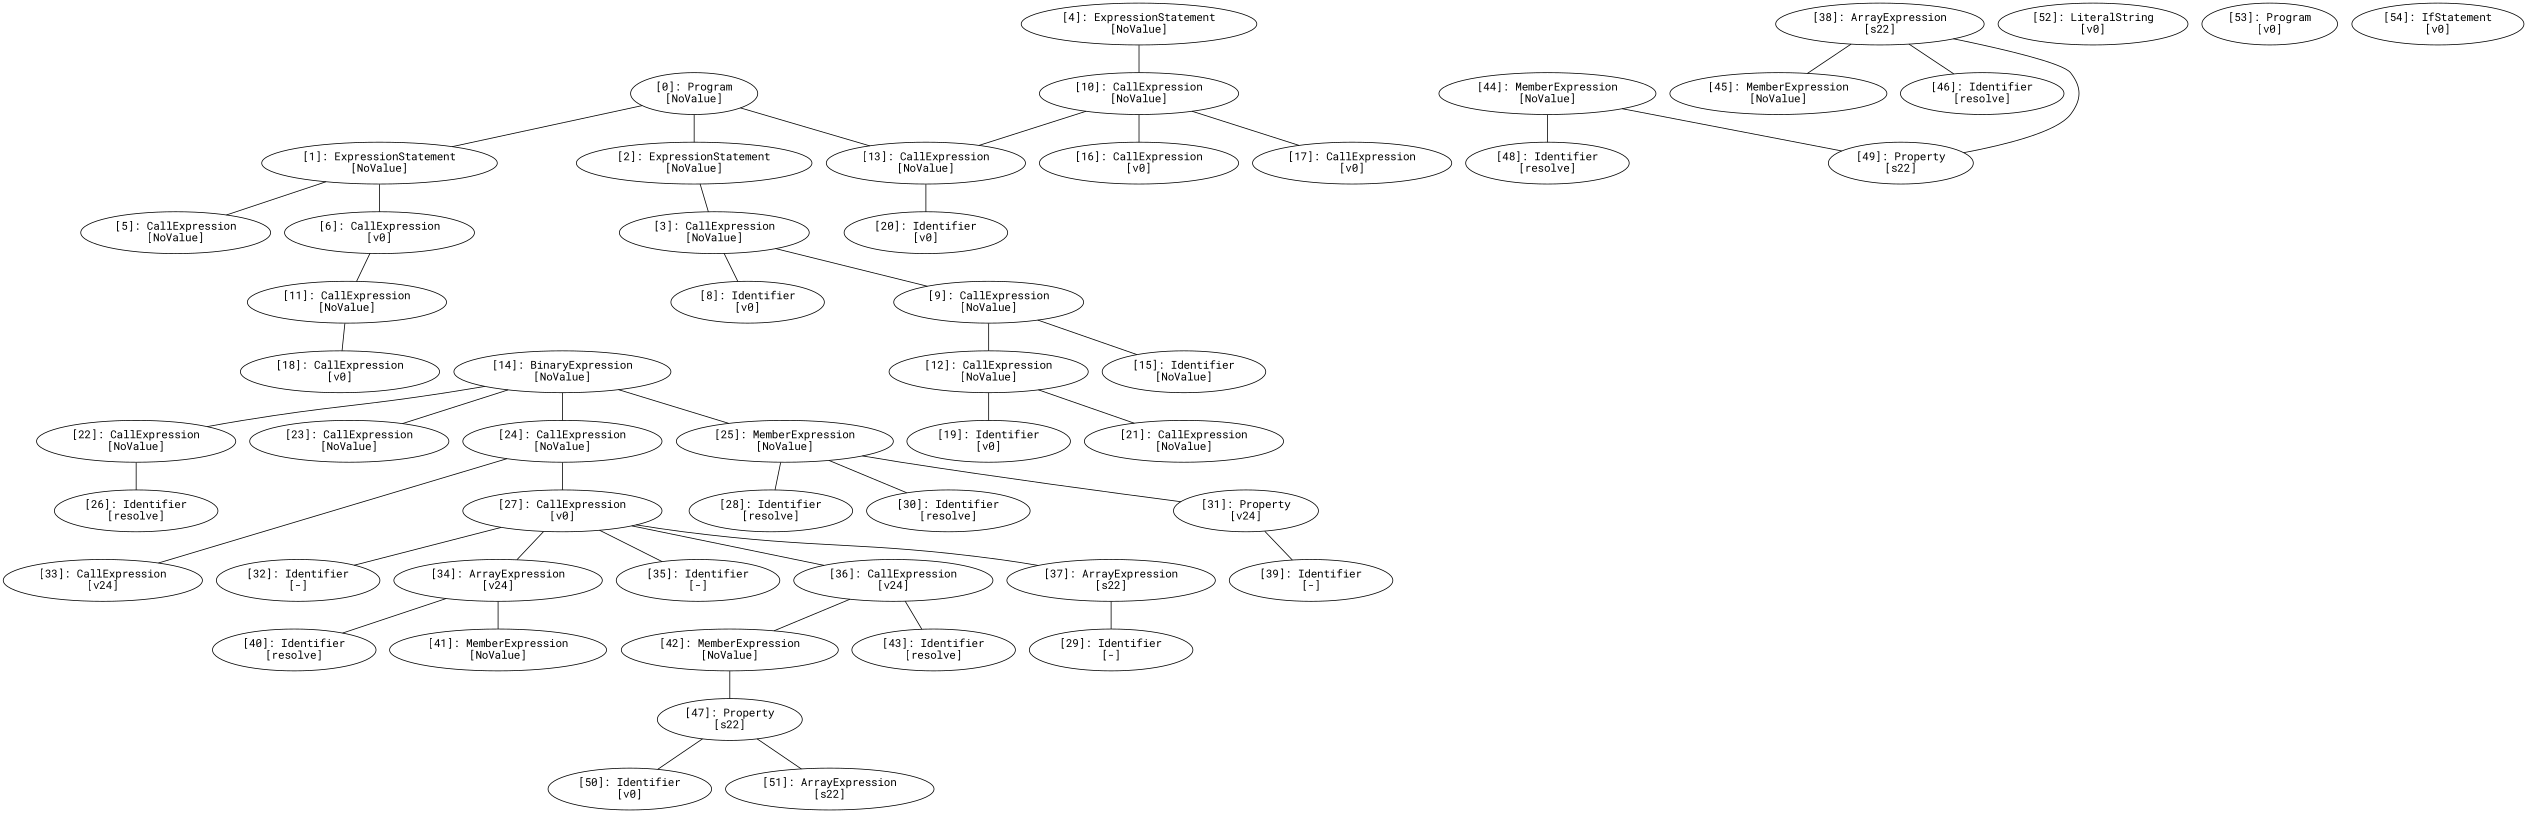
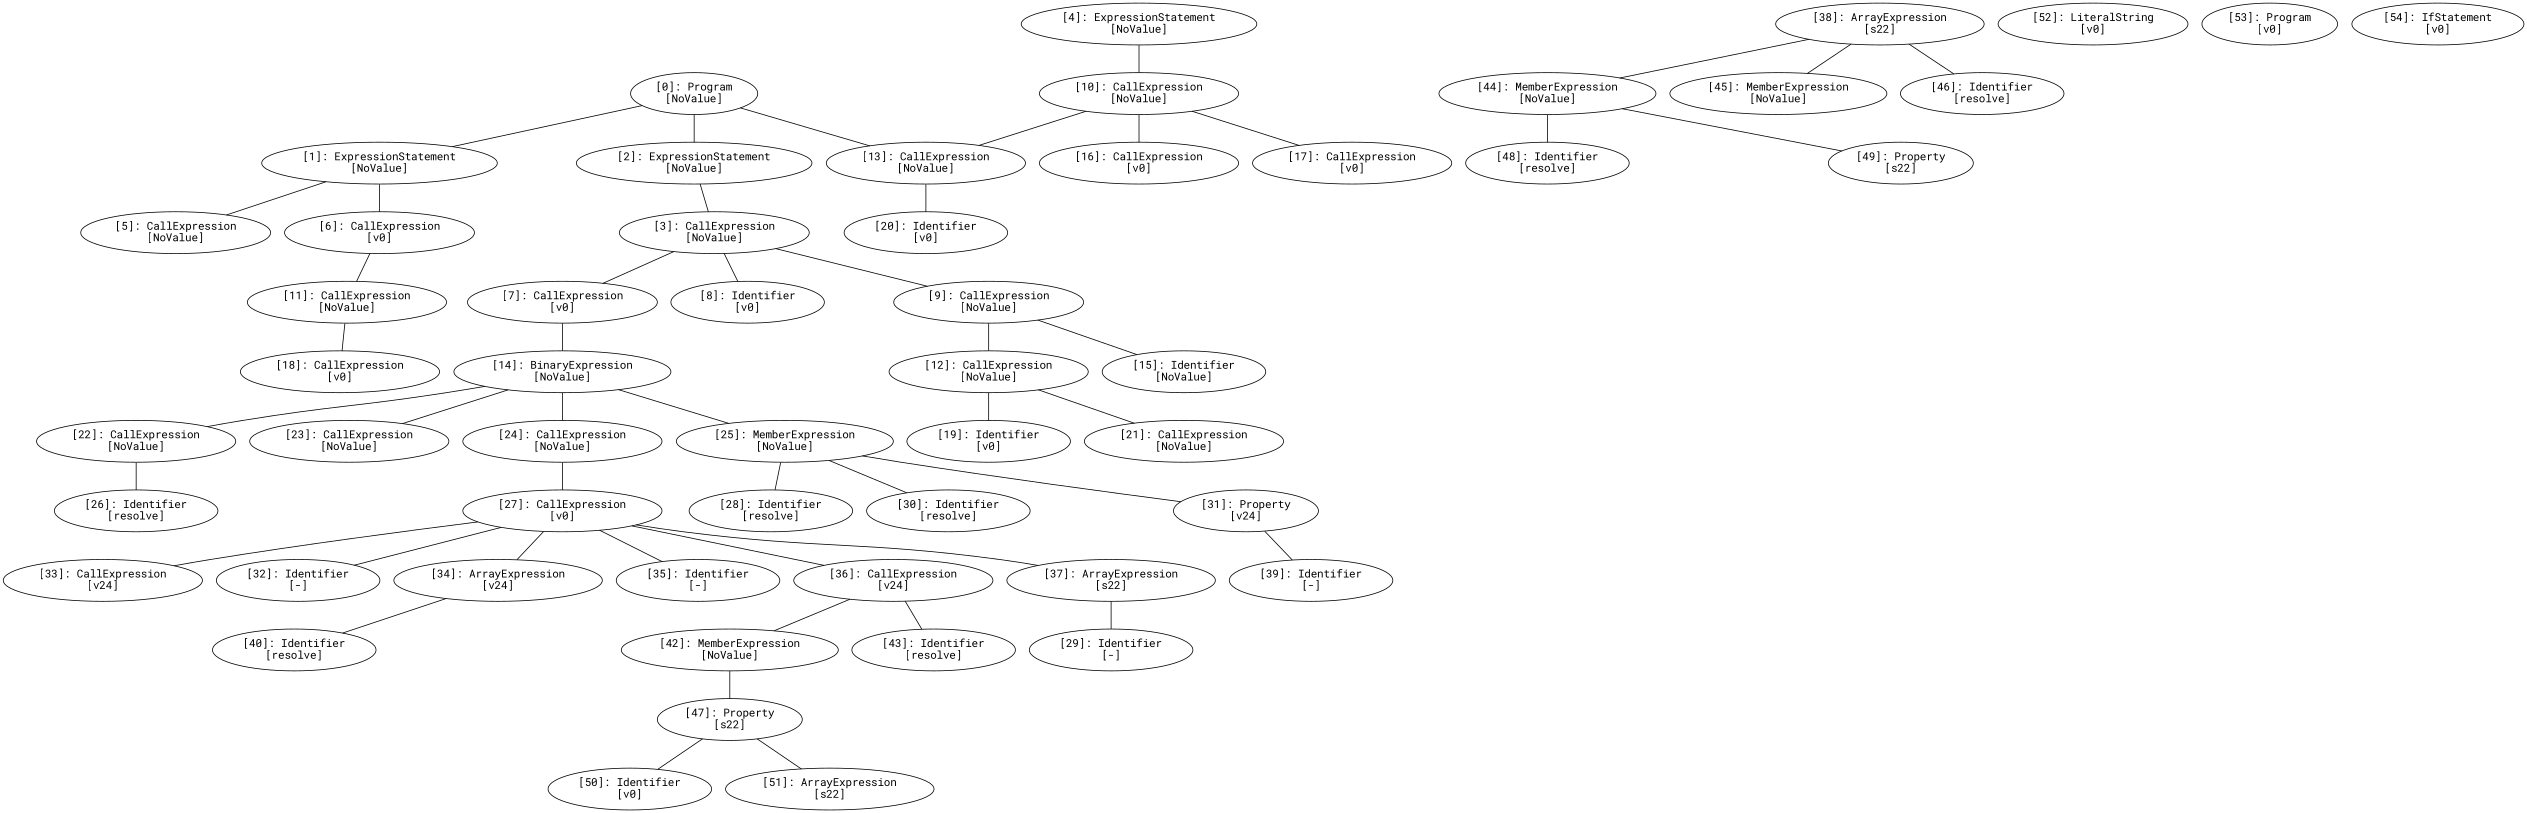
(2079, 90) -> (1714, 59)
none -> (562, 302)
(333, 511) -> (326, 542)
(498, 650) -> none
